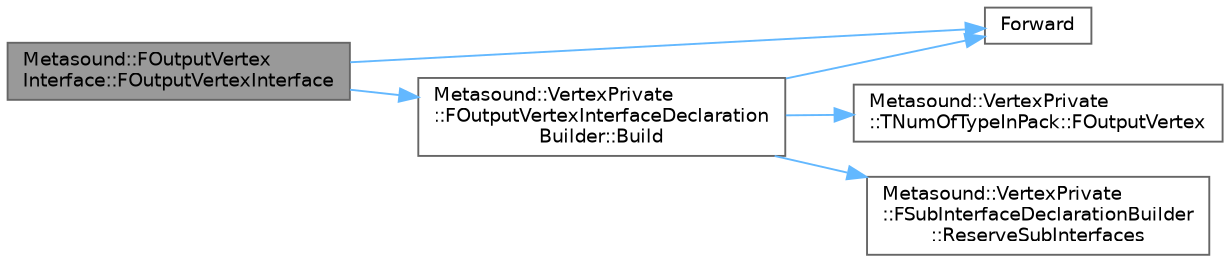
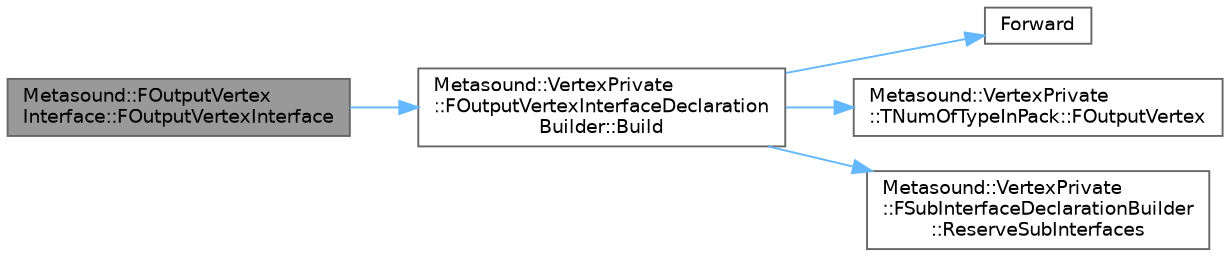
(658, 46) -> none
